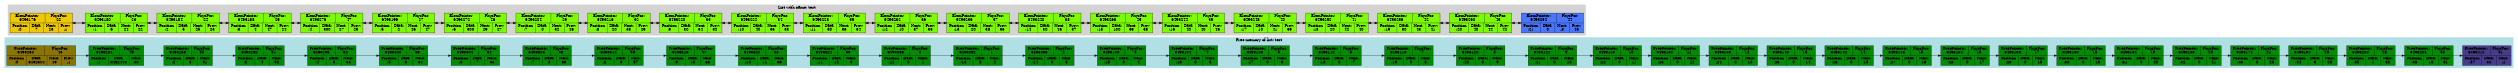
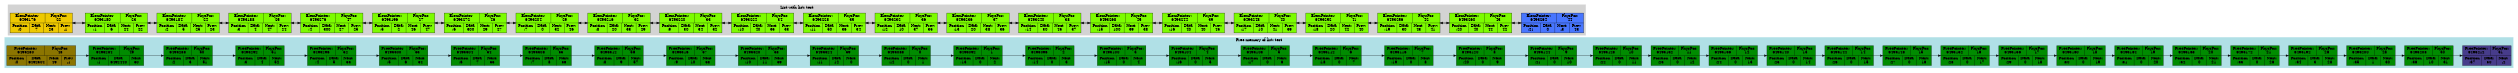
(797, 8) -> (797, 8)
